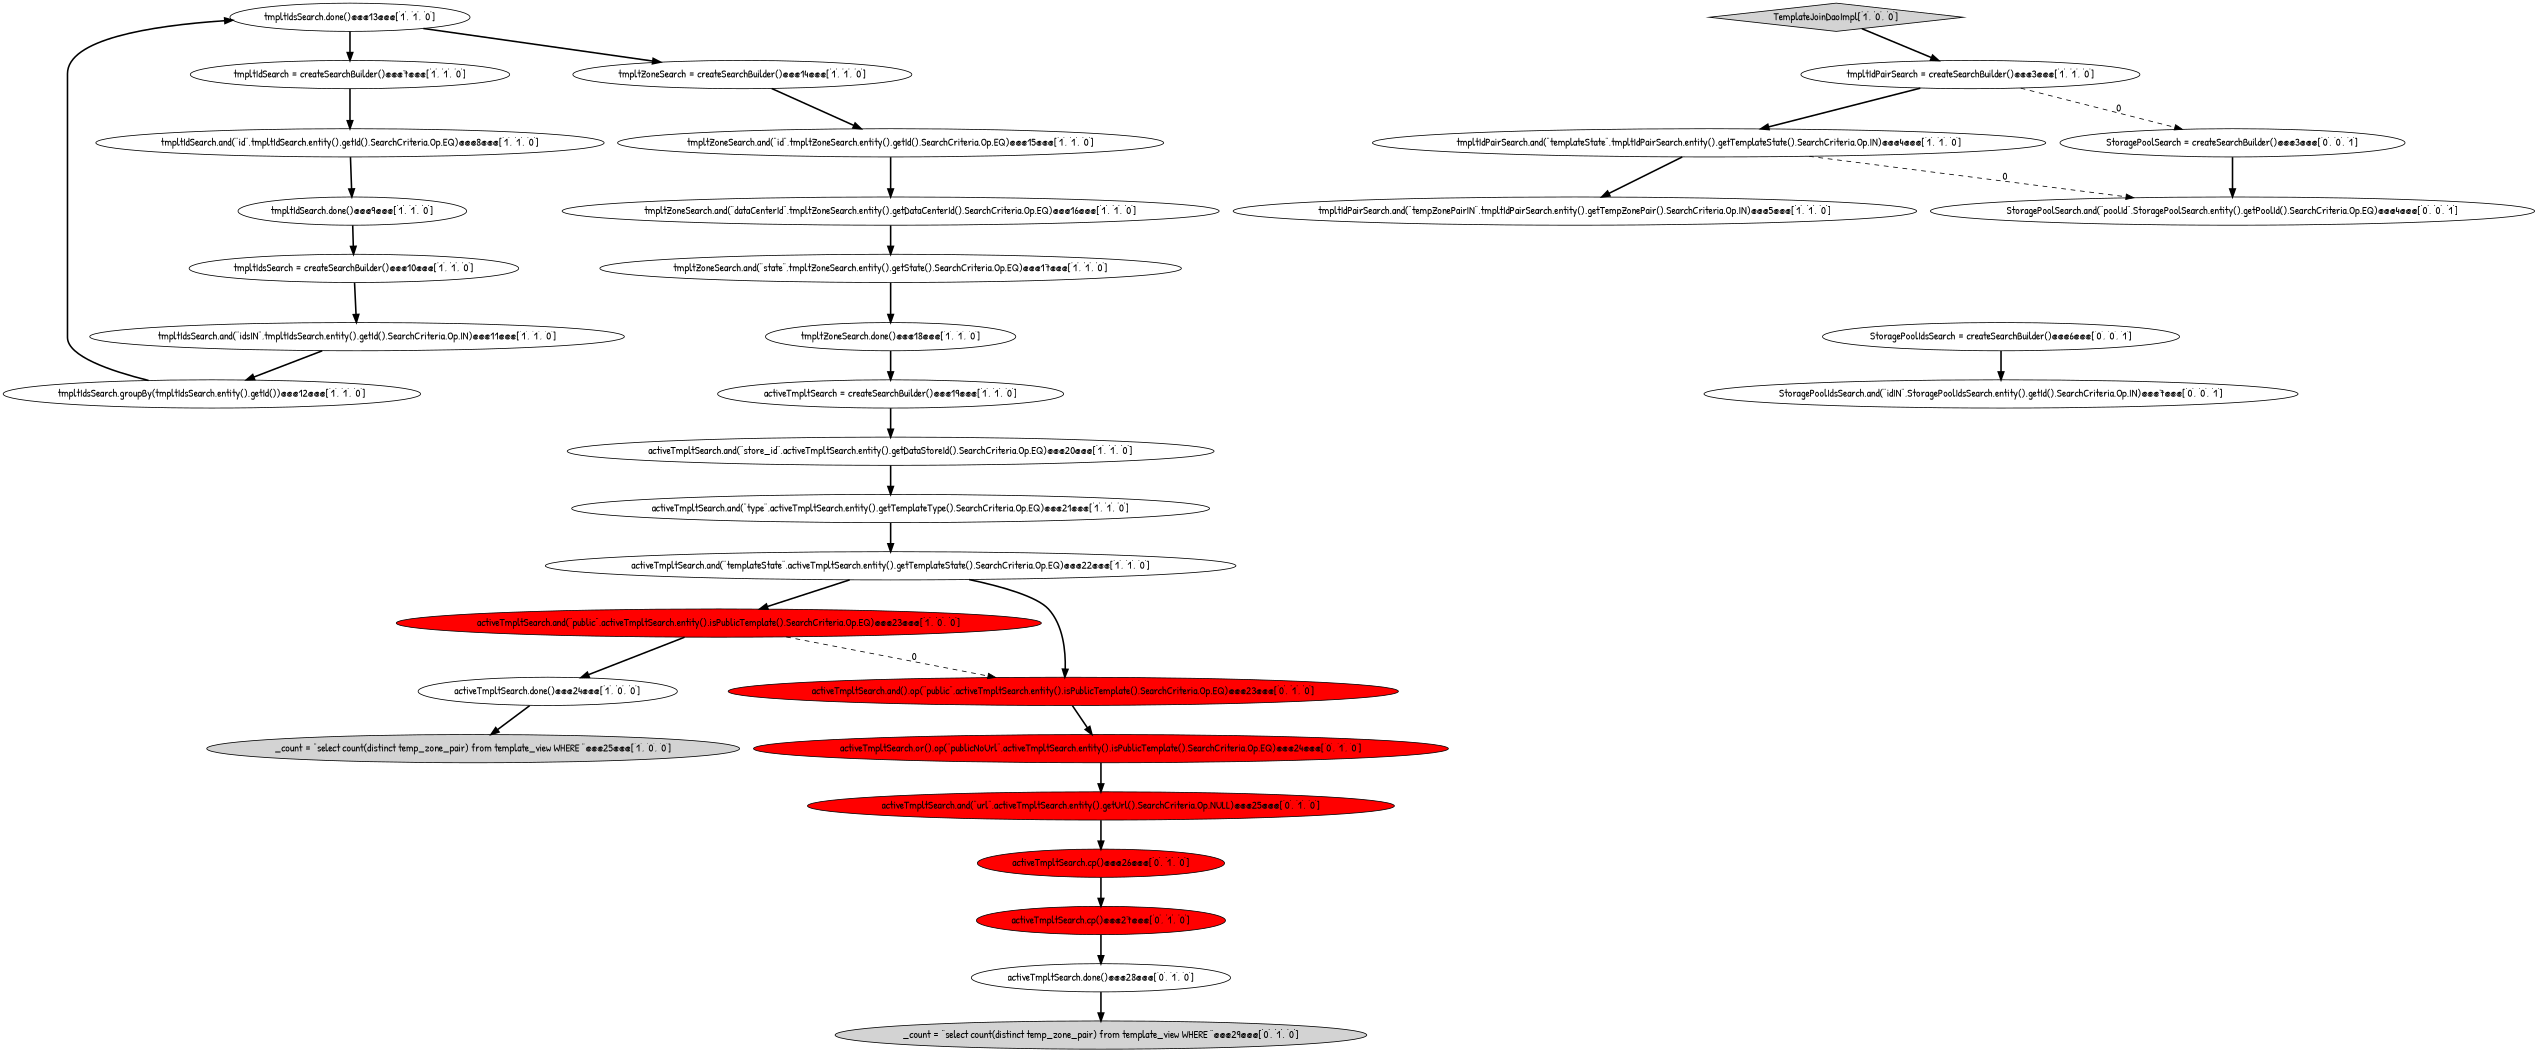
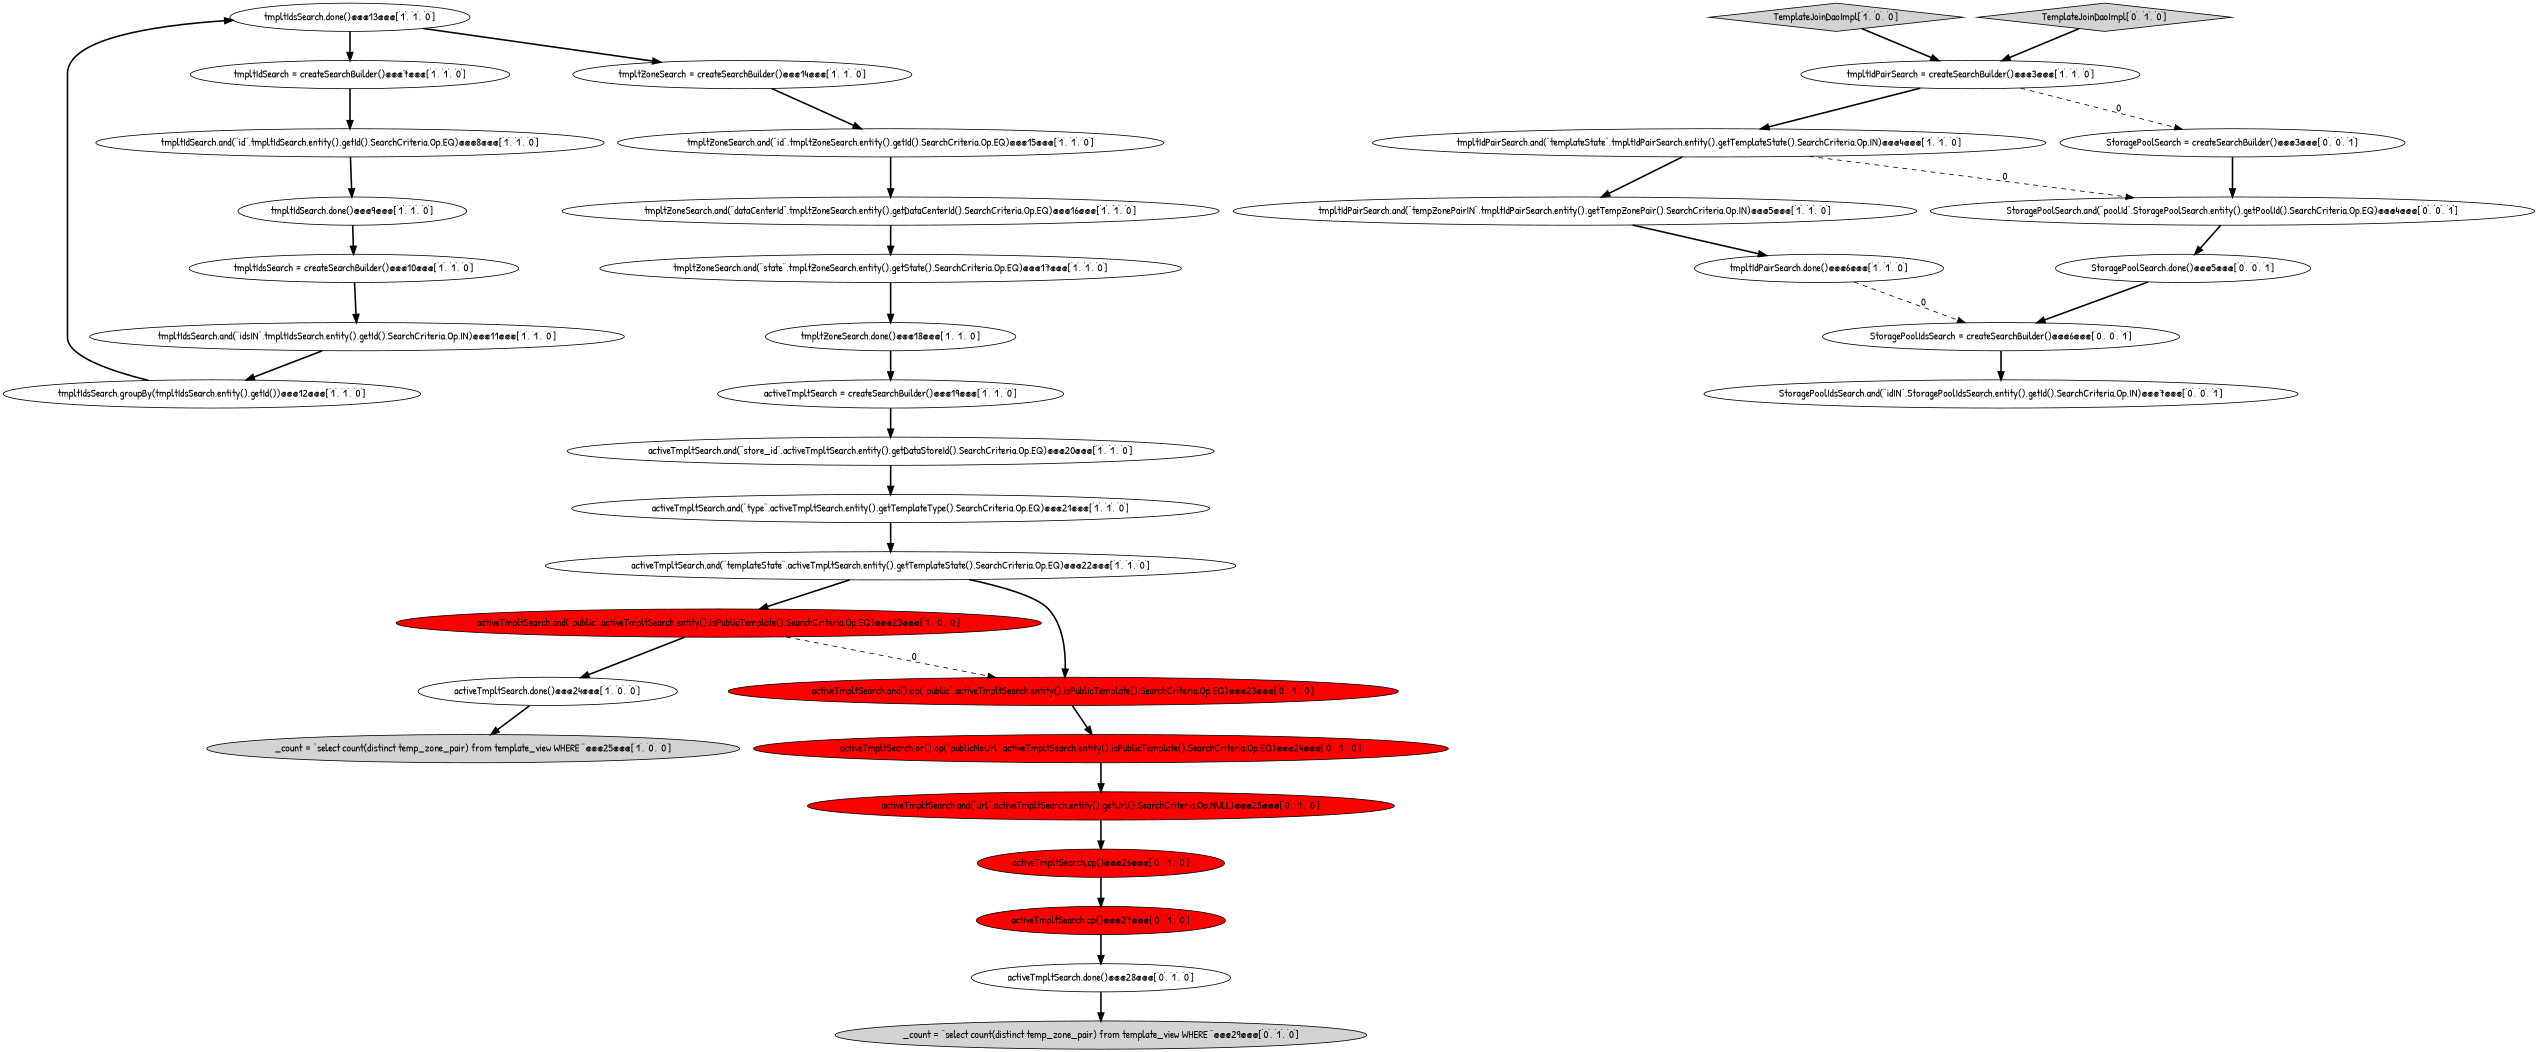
none -> (2105, 17)
none -> (1819, 268)
none -> (2183, 268)
